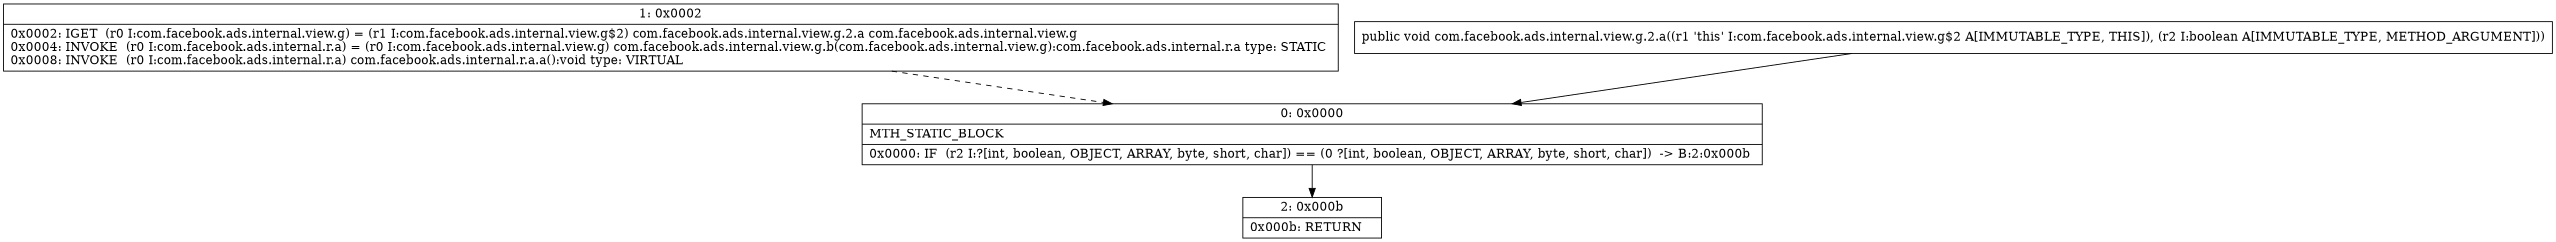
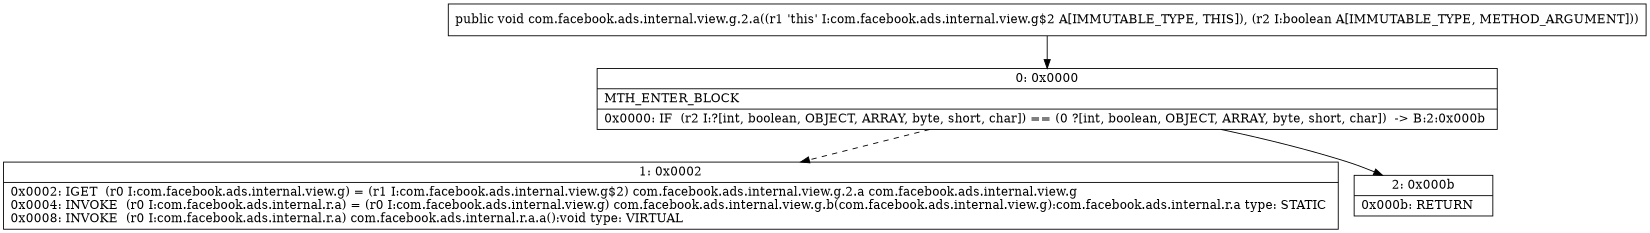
(997, 87) -> (869, 145)
(937, 134) -> (672, 98)
